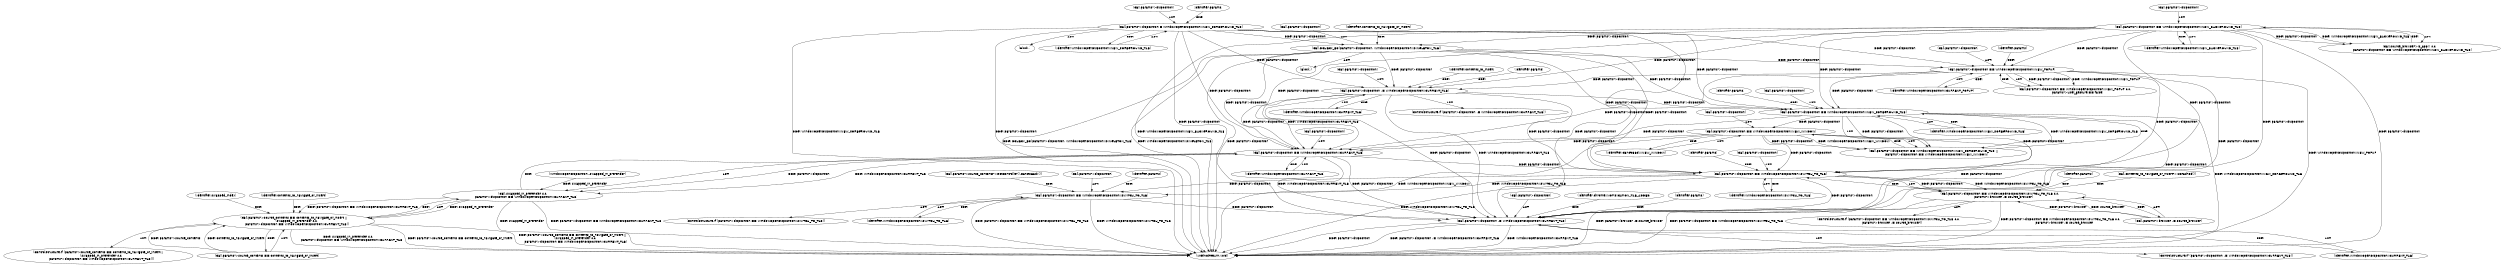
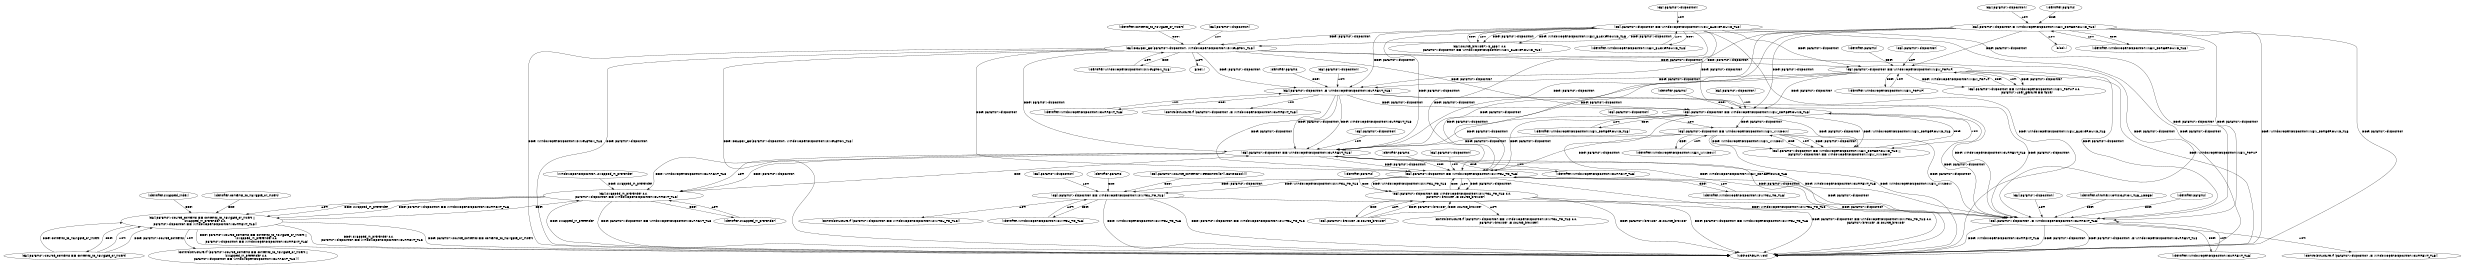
none -> (1130, 70)
(1472, 70) -> none
(1932, 91) -> (1886, 91)
(1636, 153) -> (1676, 153)
(2157, 174) -> none
none -> (750, 221)
